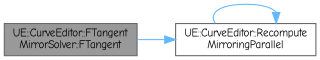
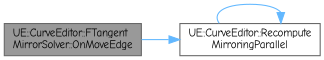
(71, 40) -> (73, 40)
